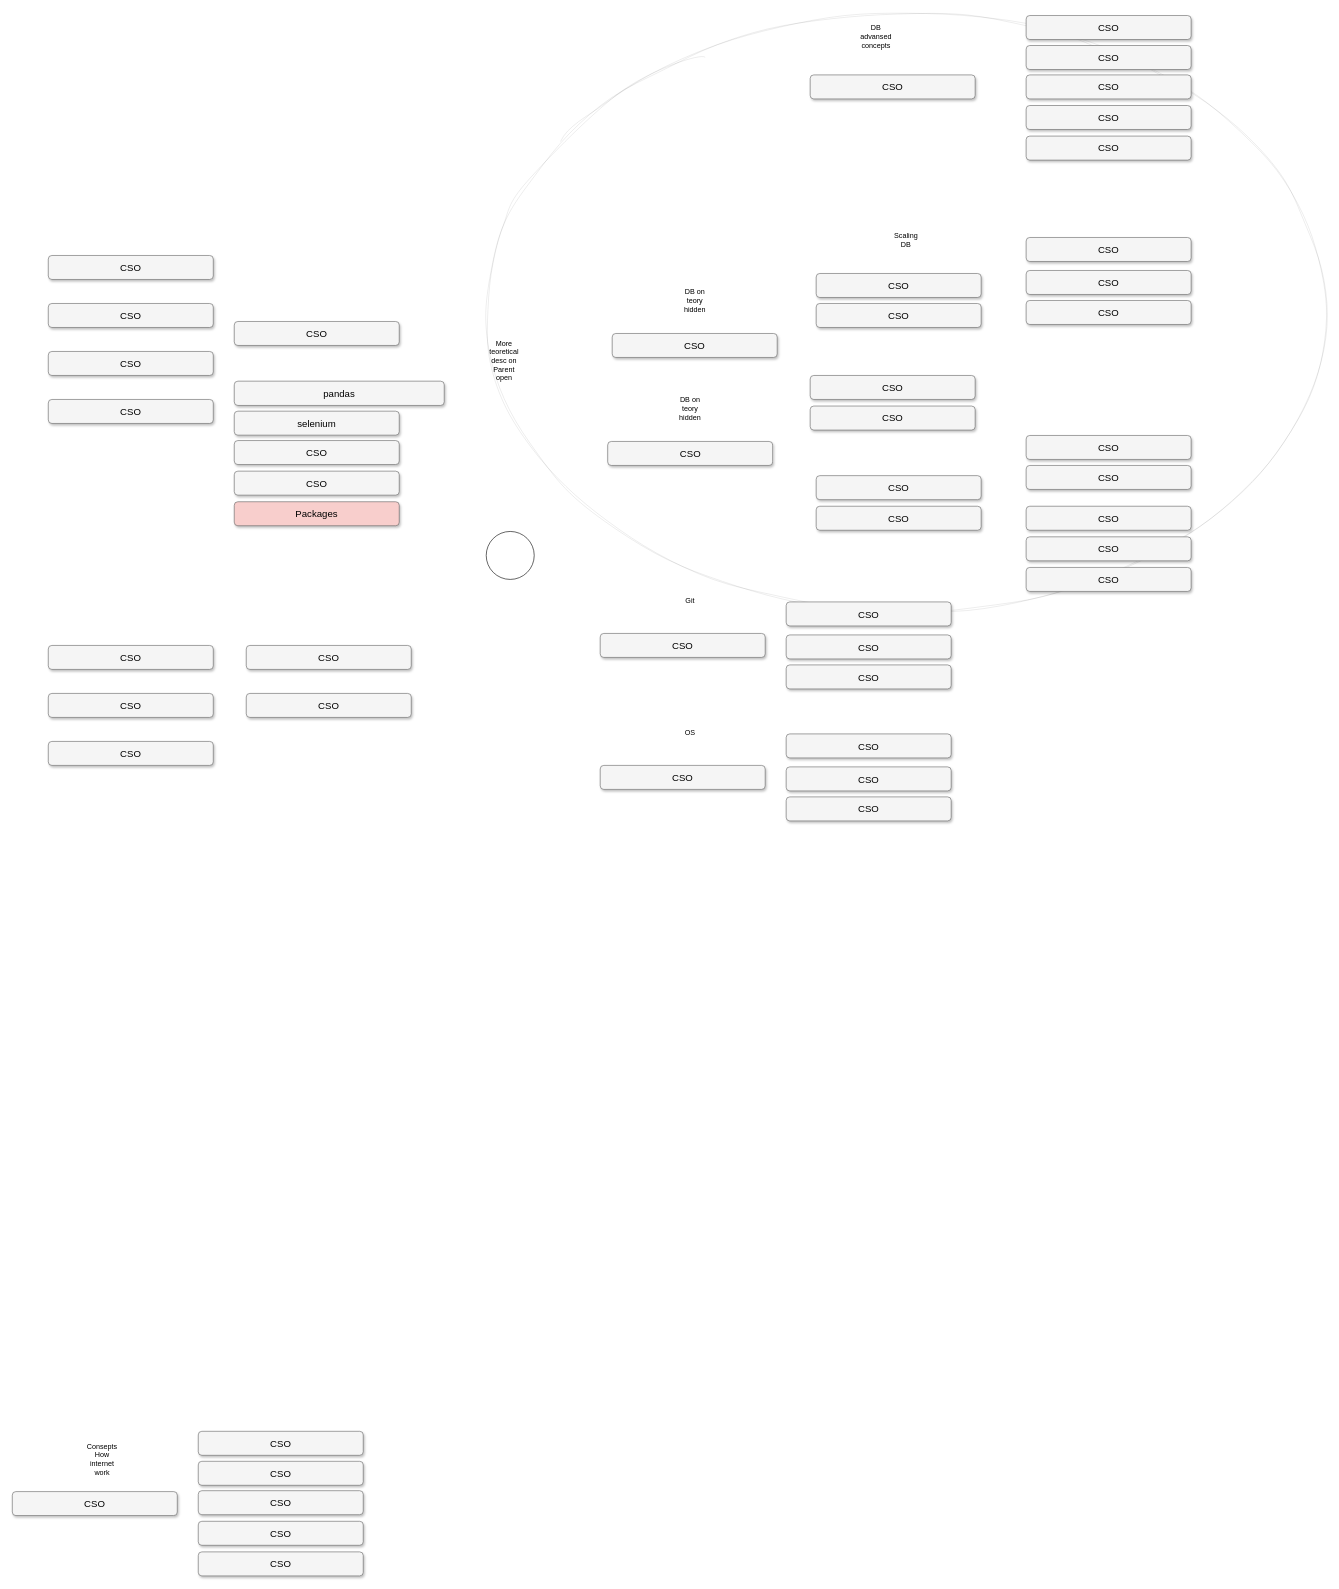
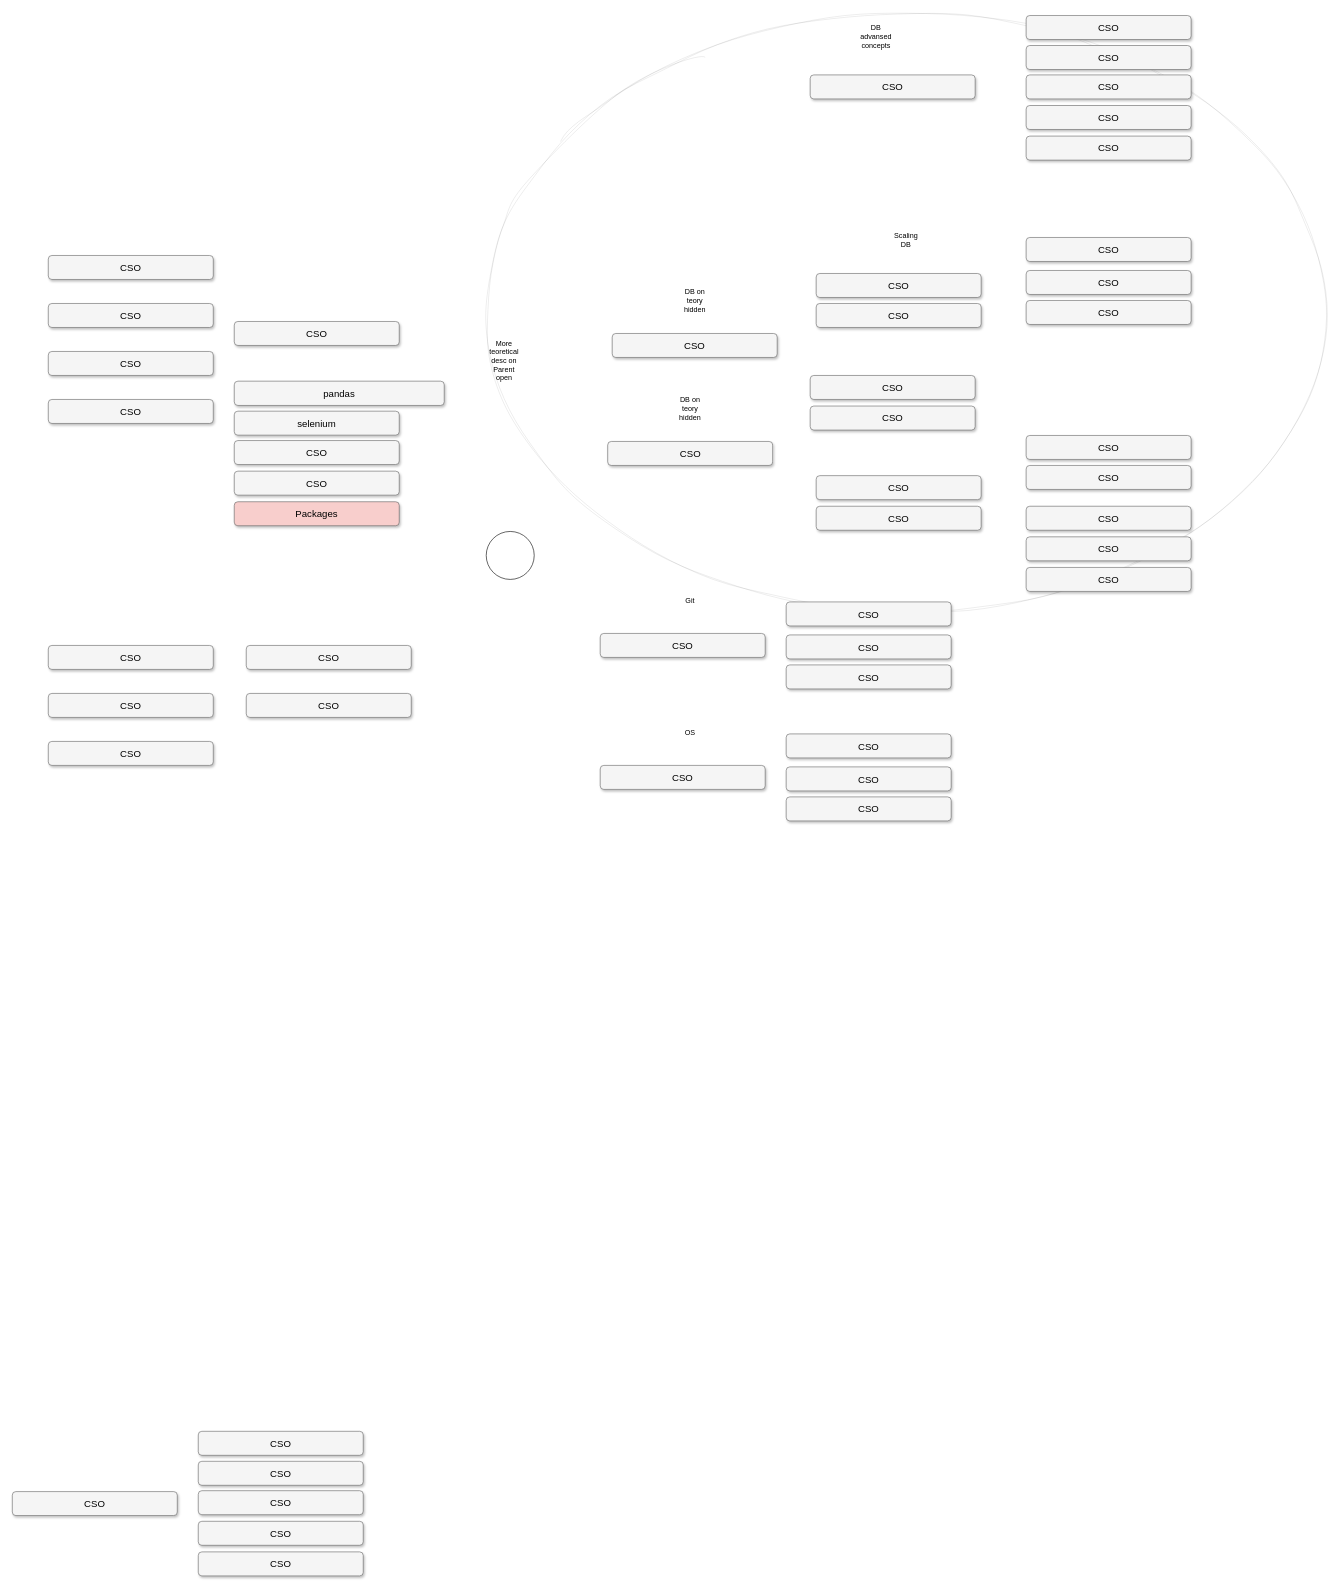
(102, 1459) -> none
